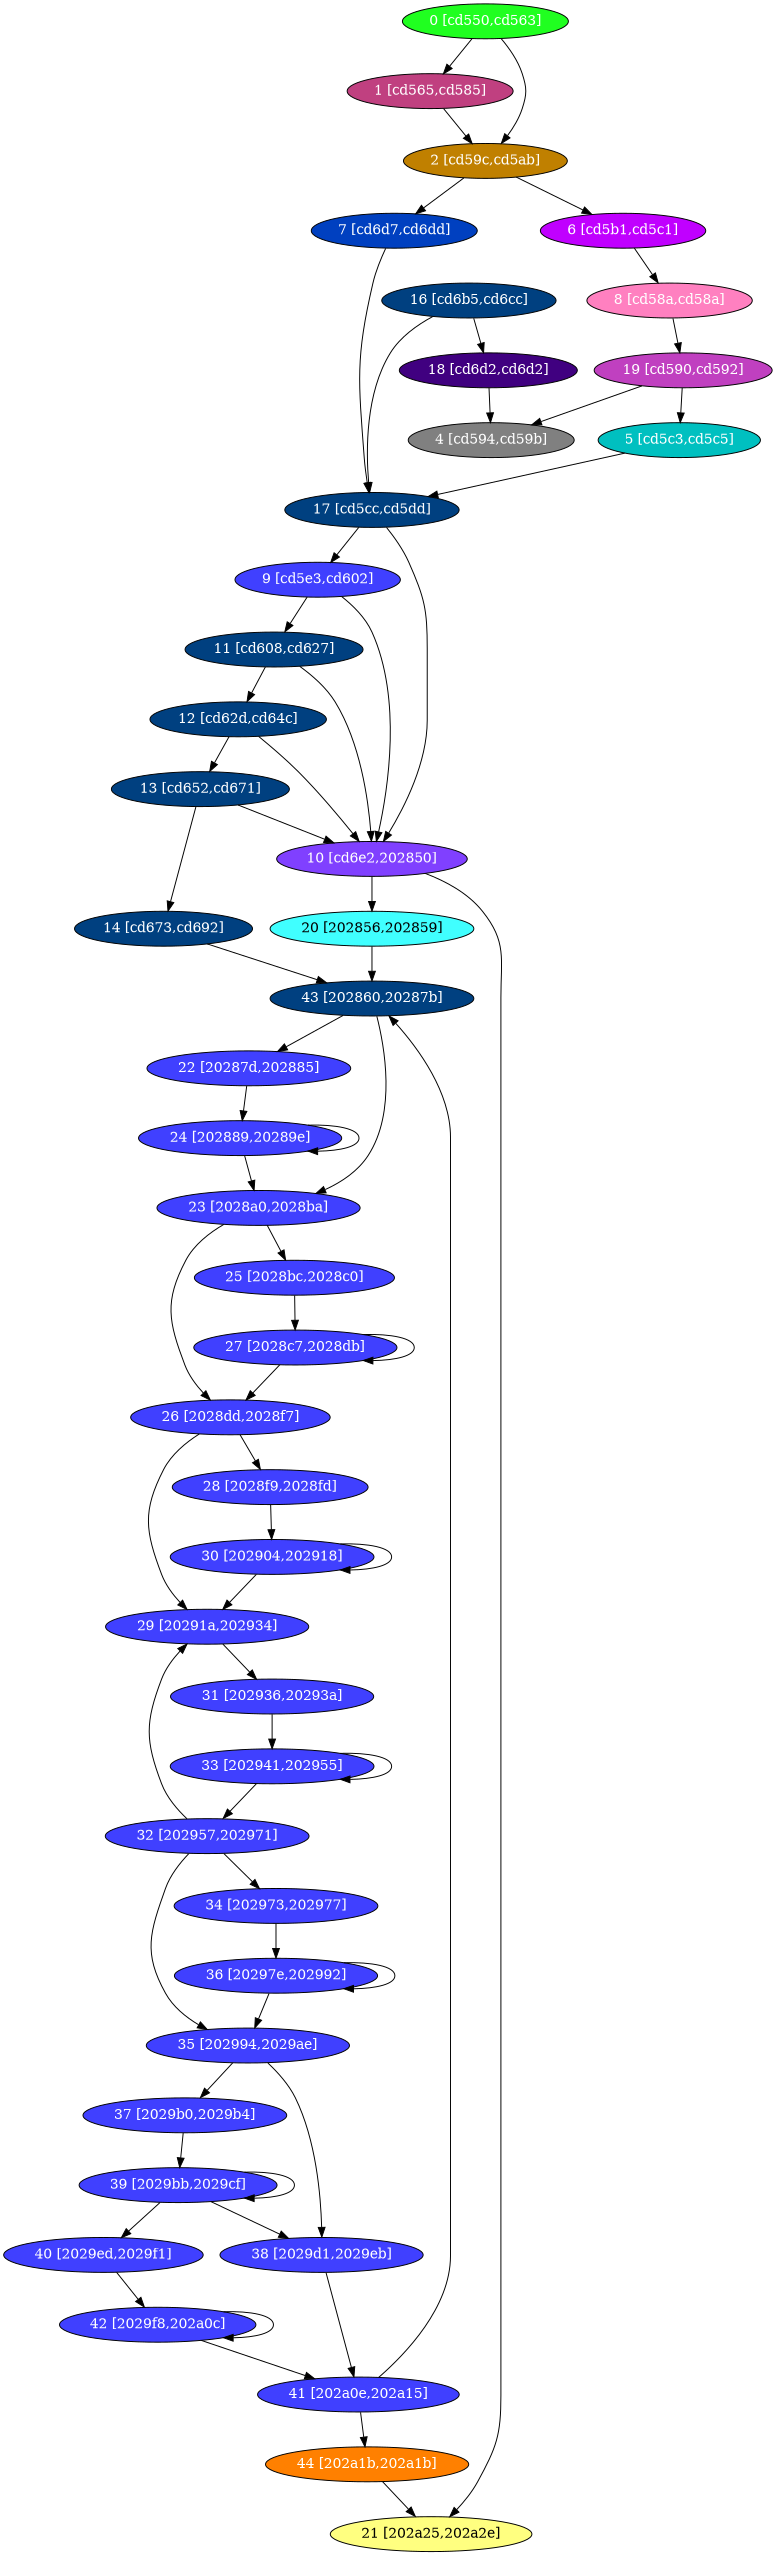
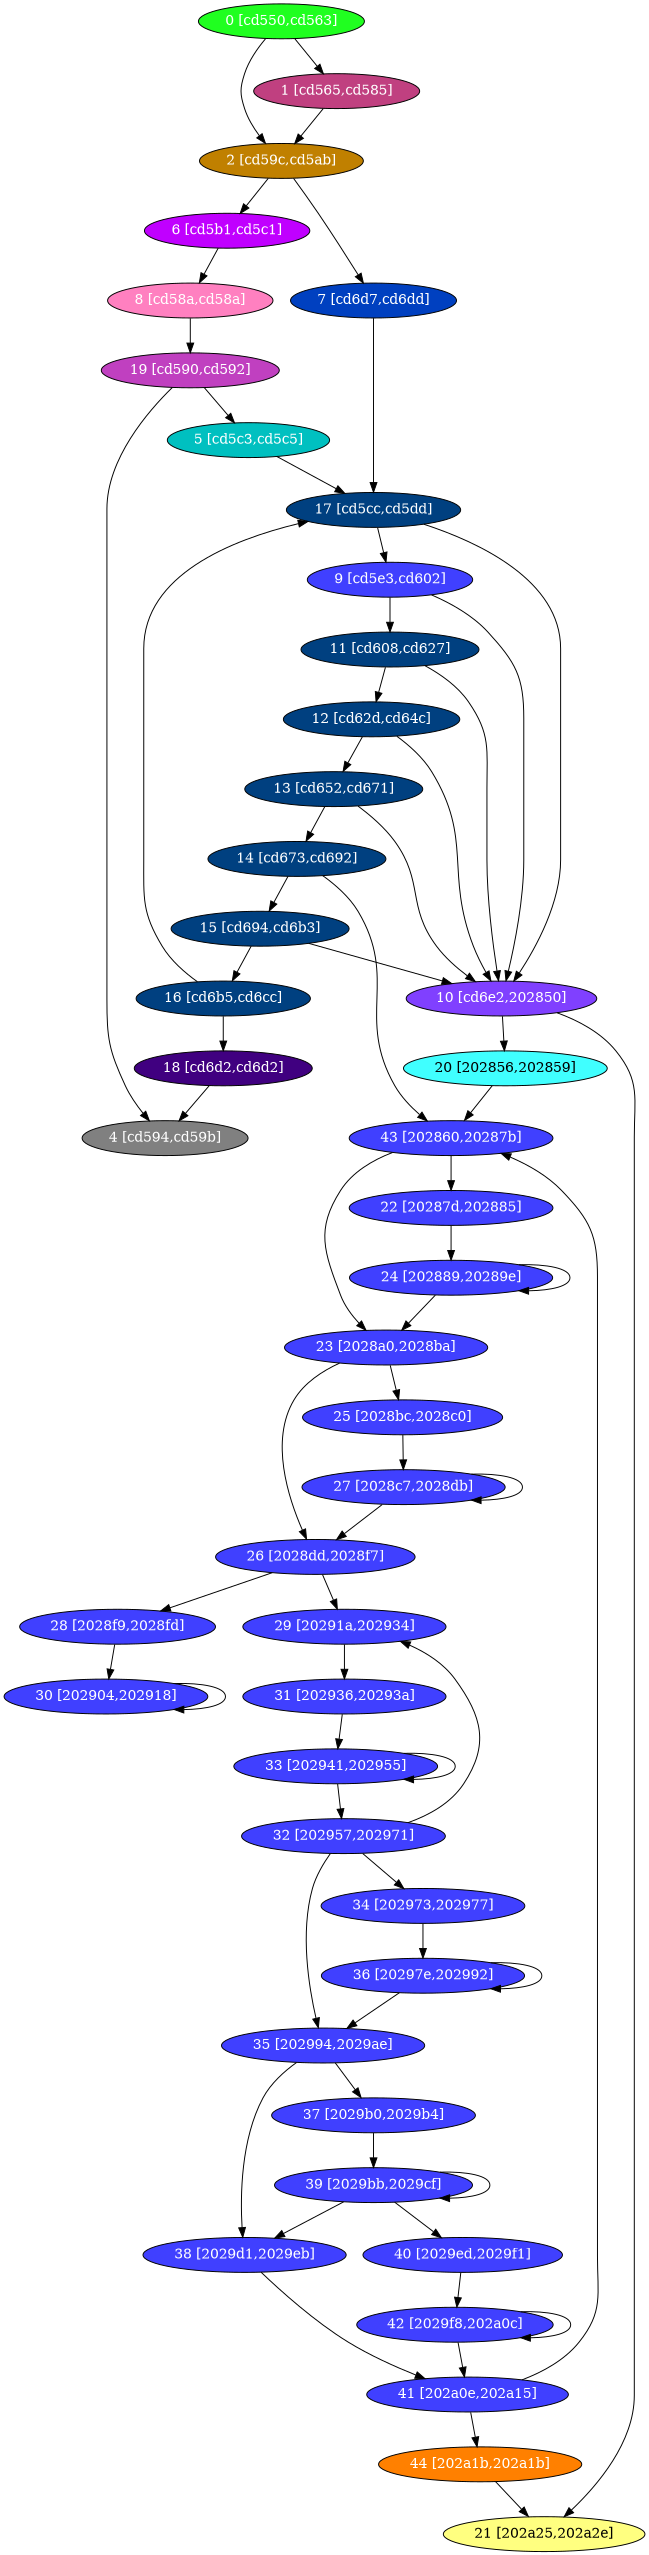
none -> (260, 929)
(372, 999) -> (451, 1138)
(243, 1588) -> none
